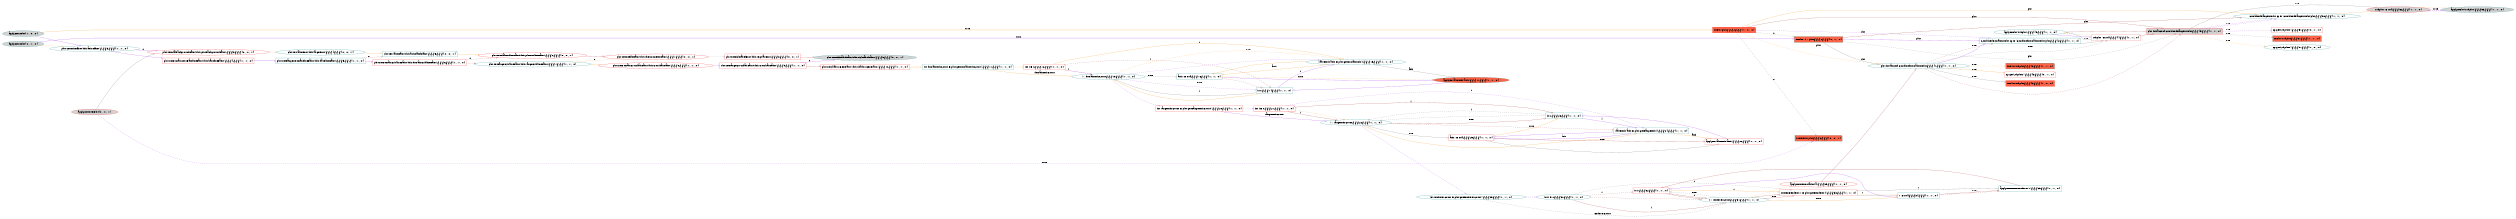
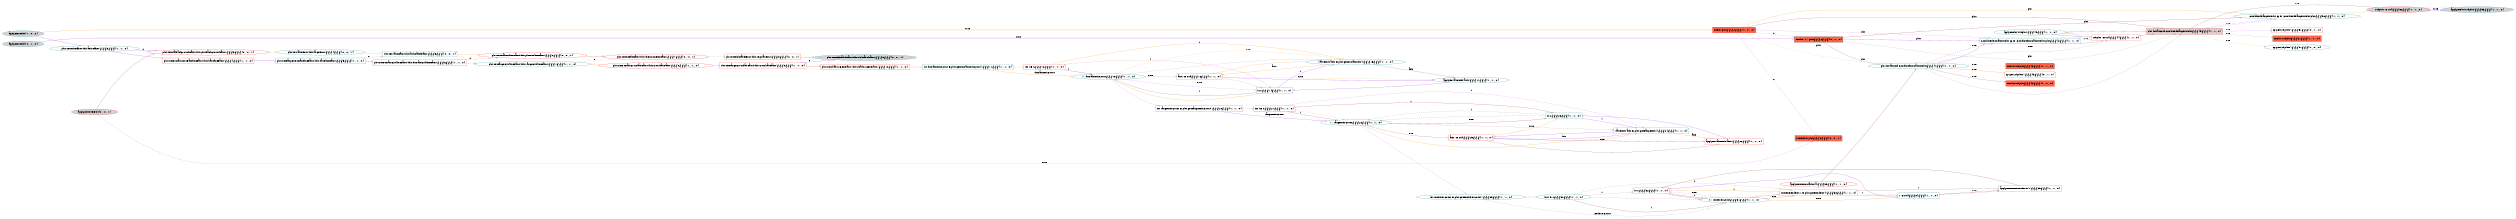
(1471, 80) -> (1471, 80)
